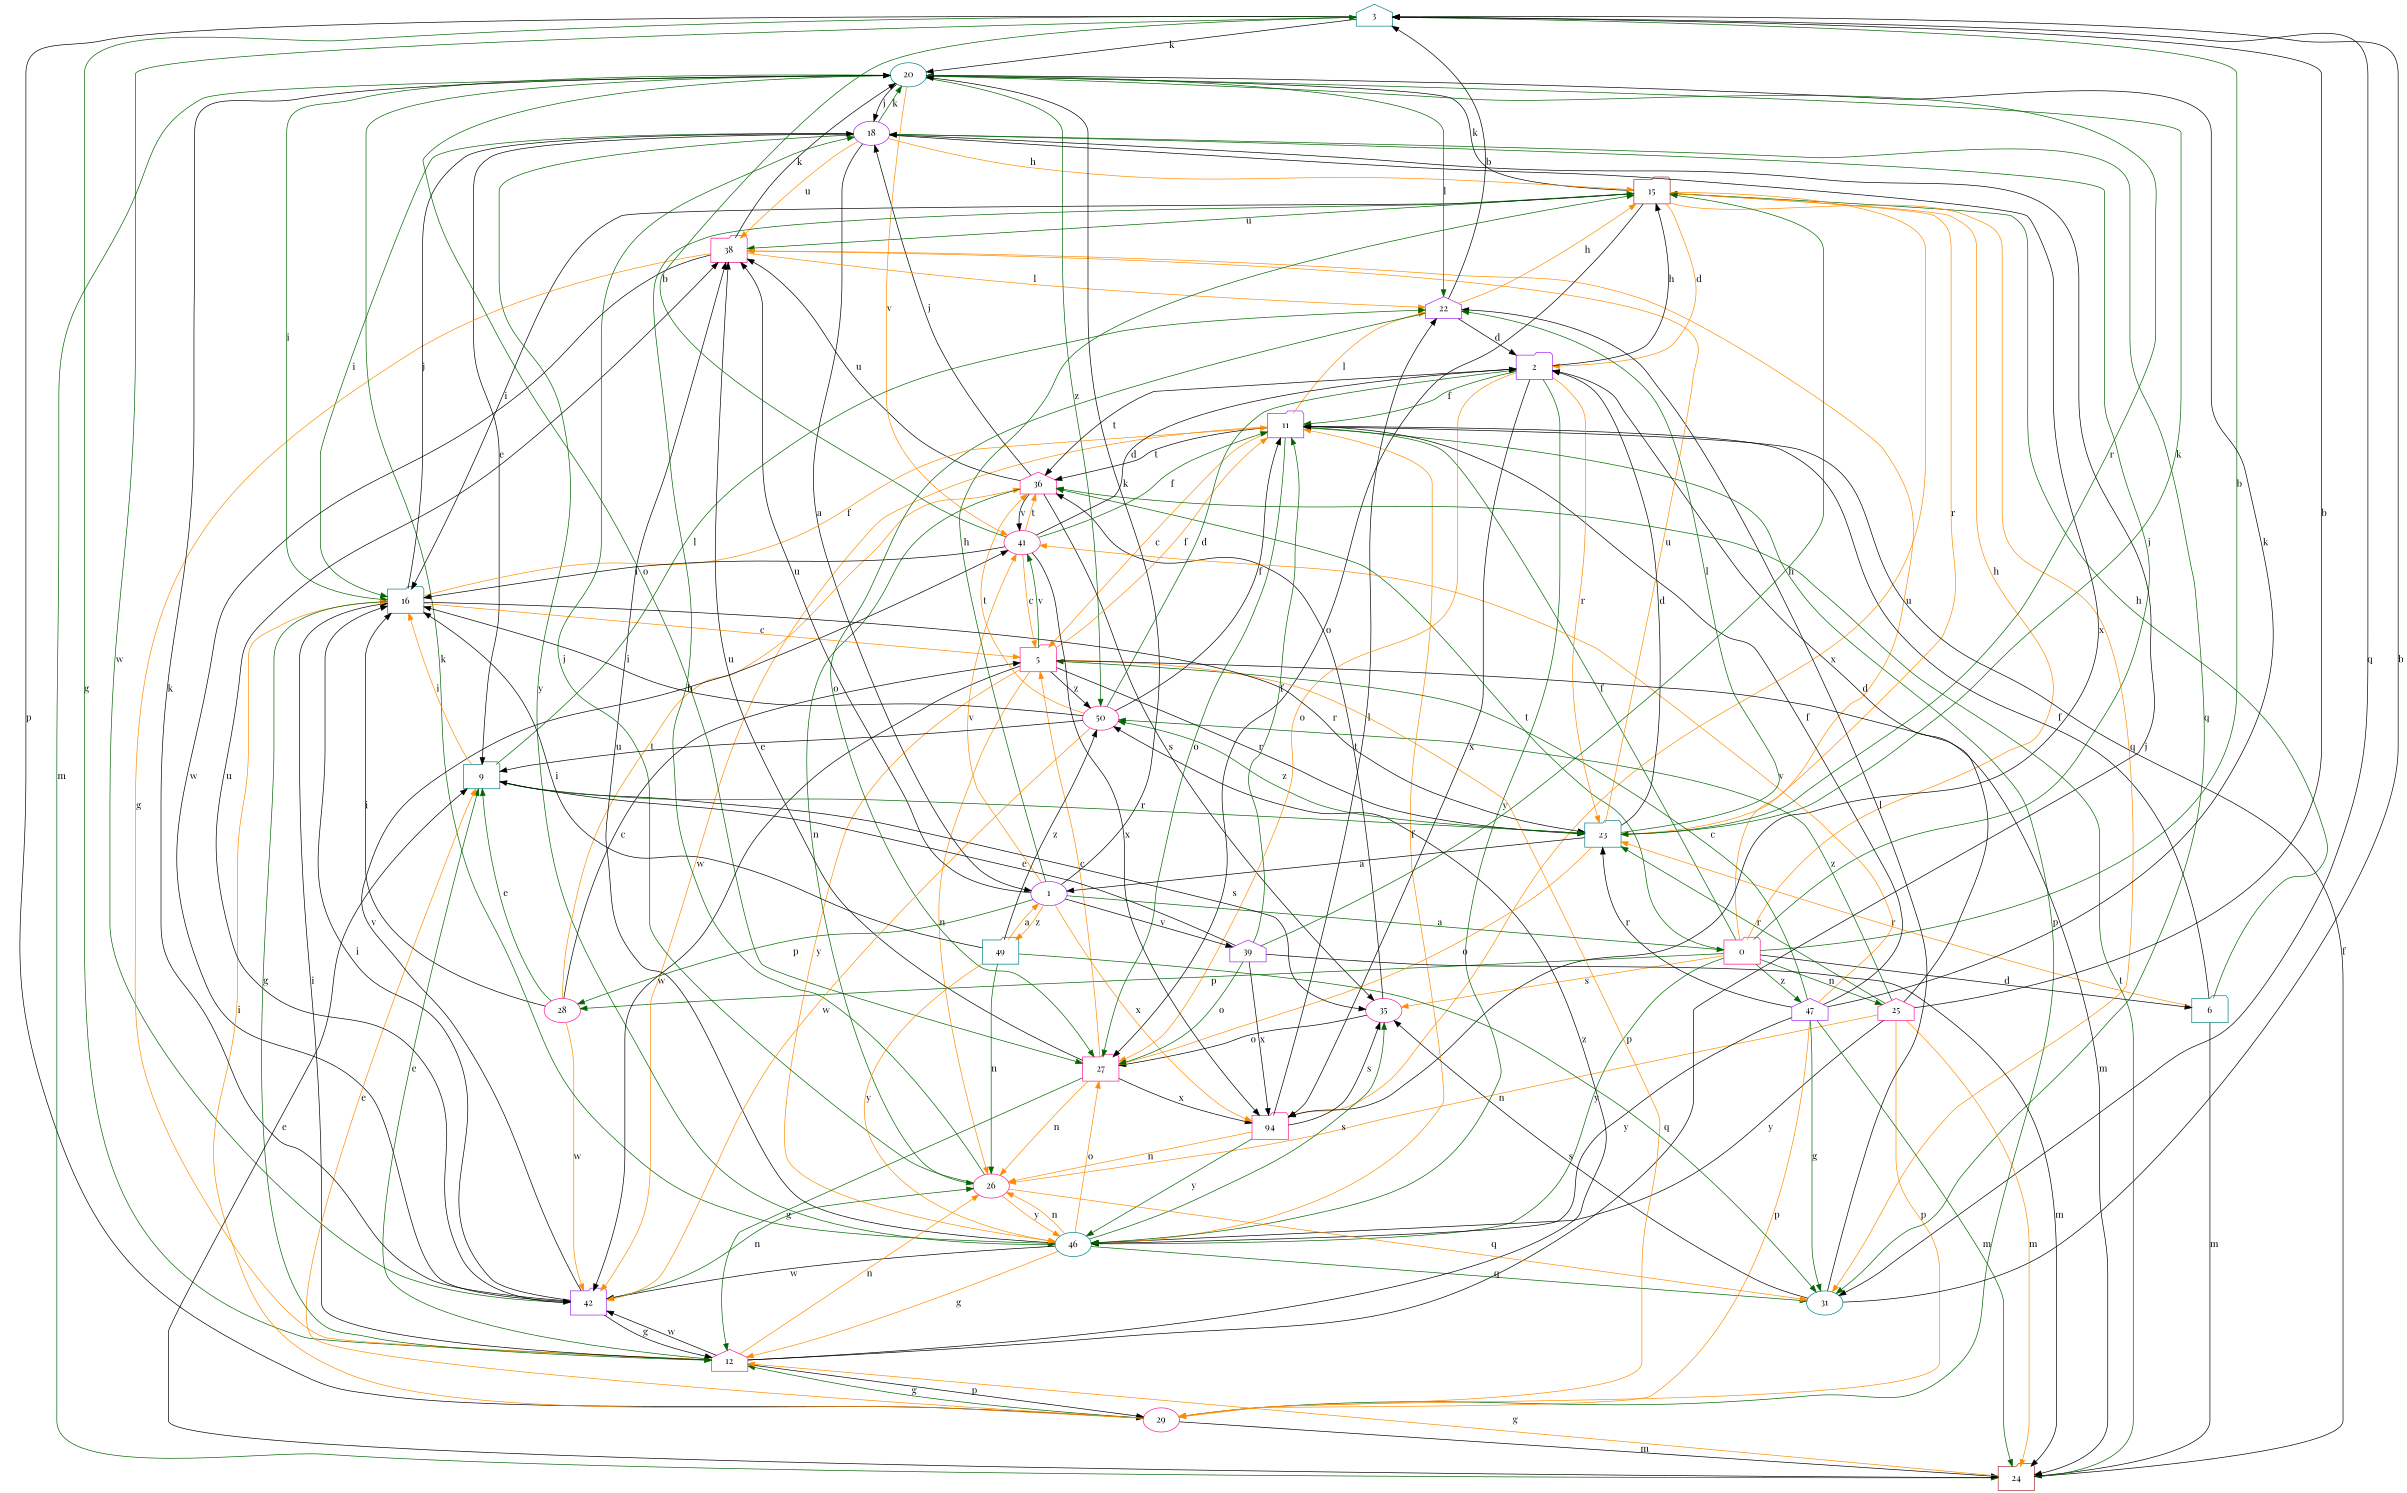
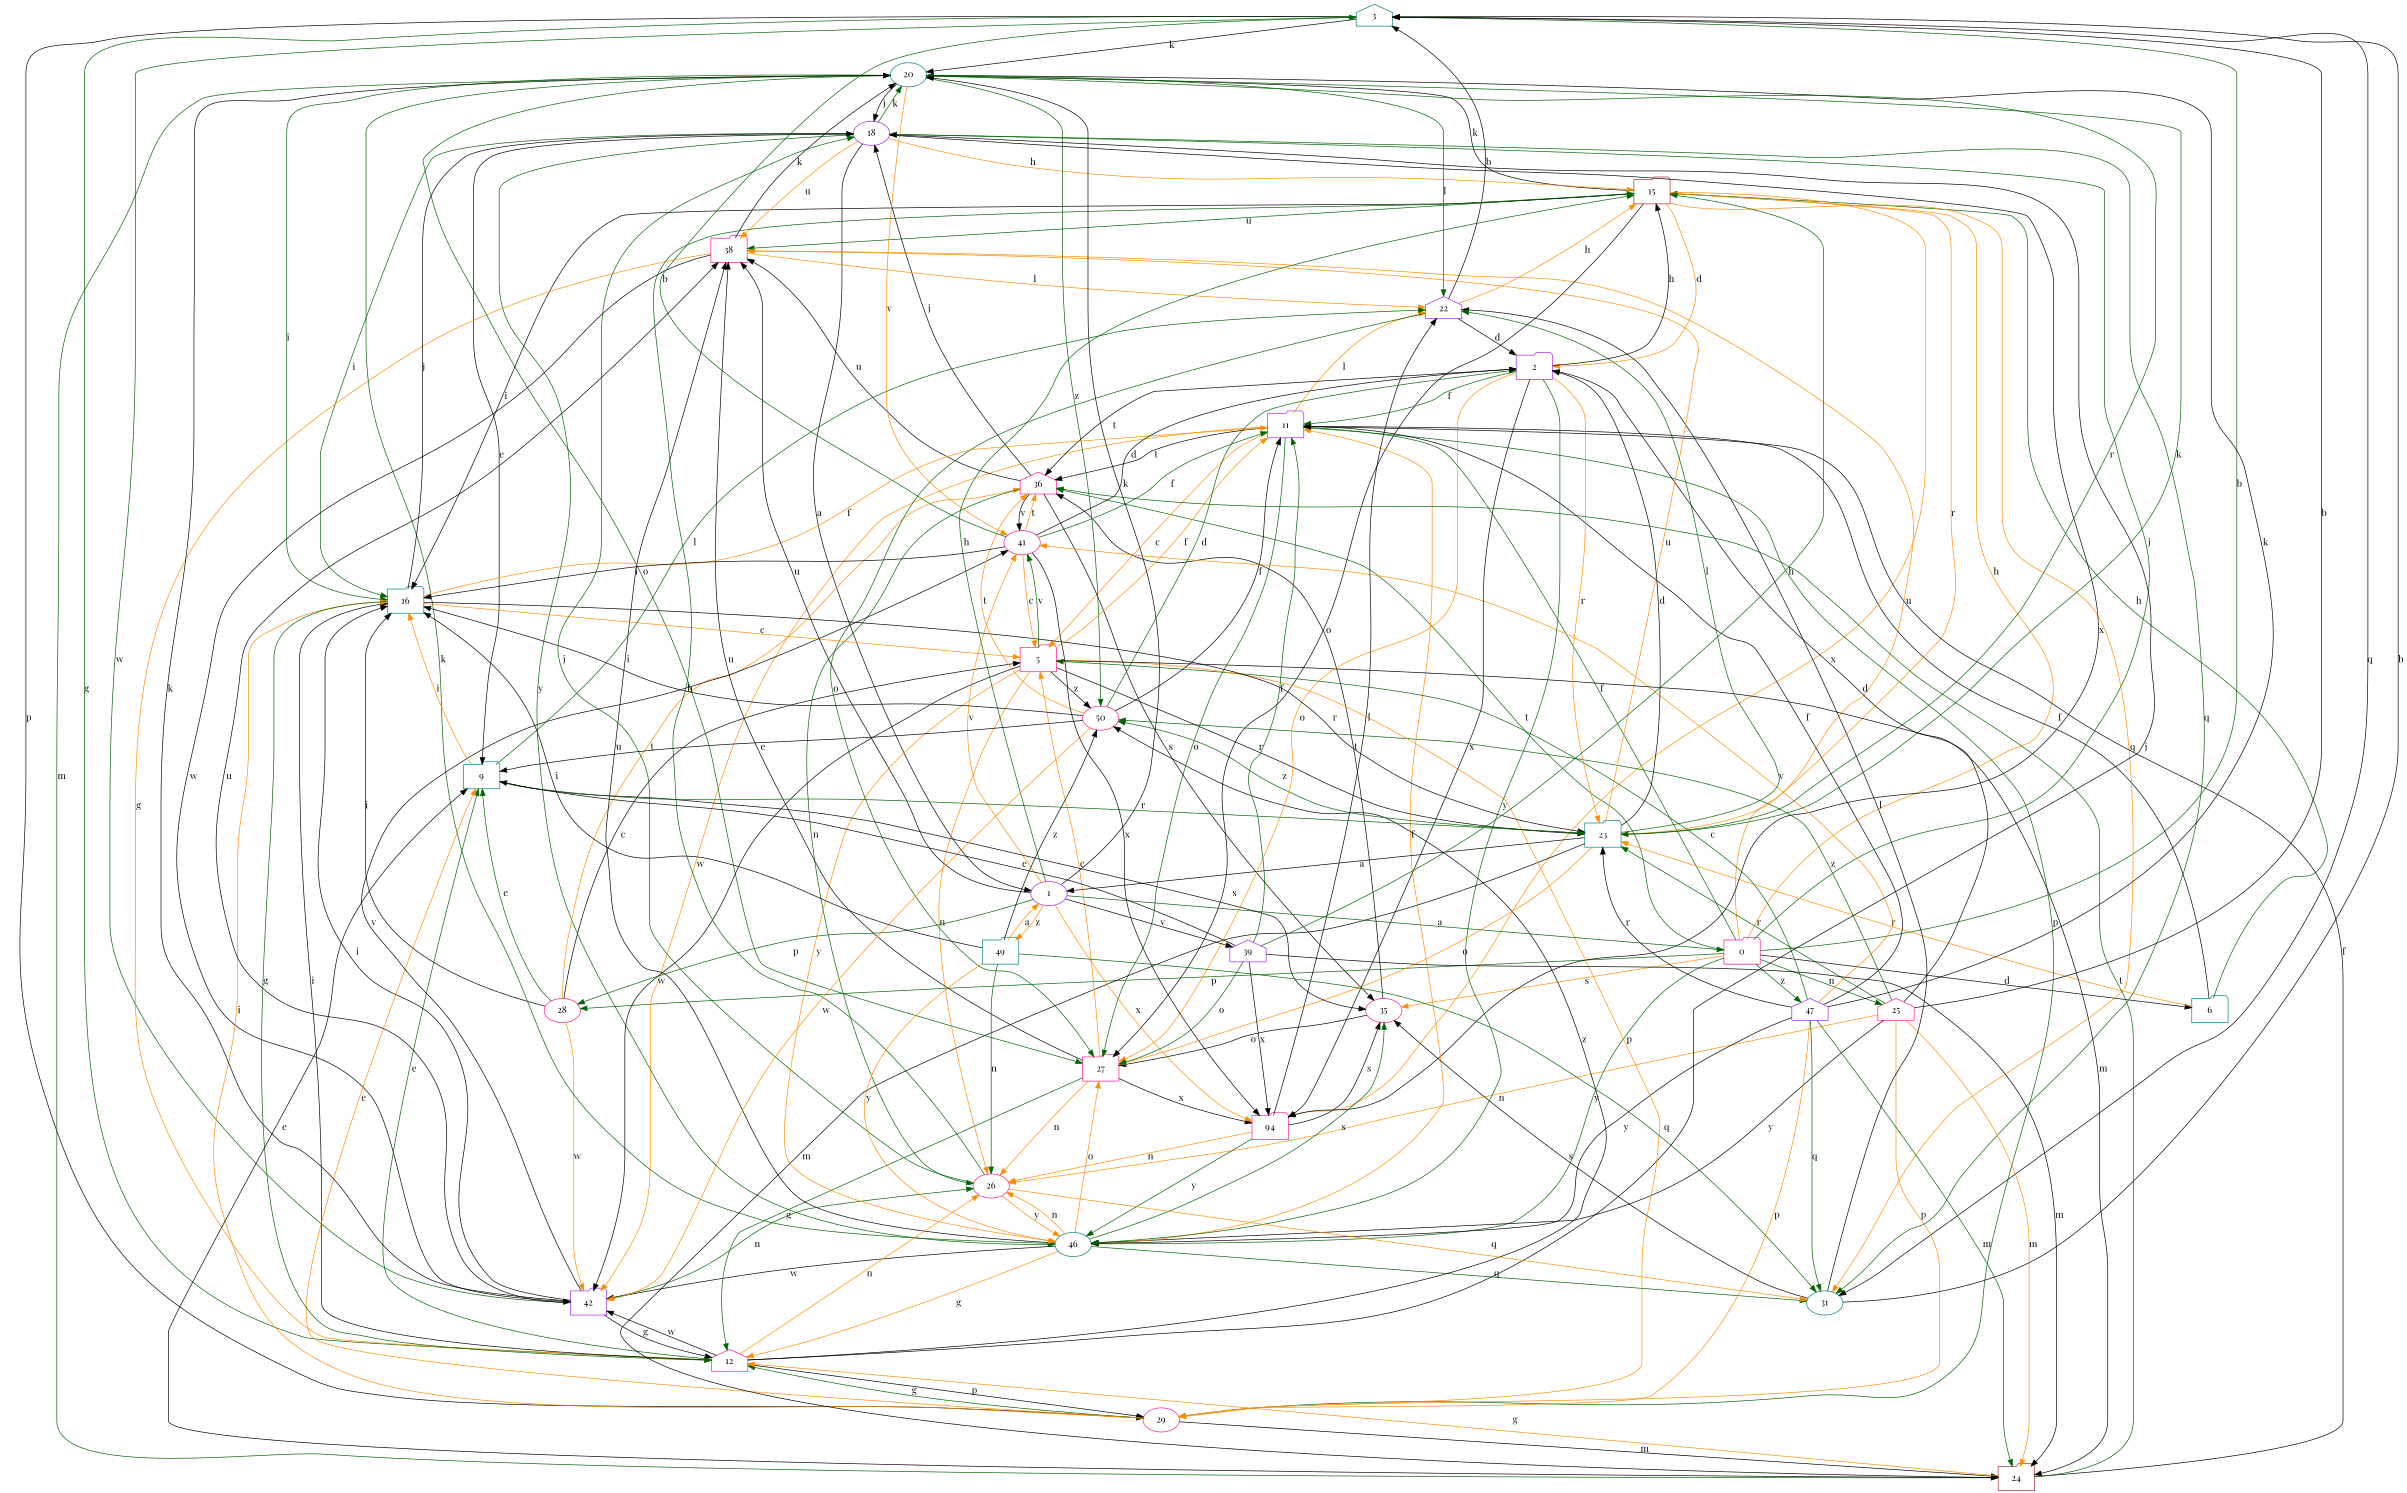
(1815, 1157) -> (1815, 1157)
(2210, 1314) -> (686, 1372)
